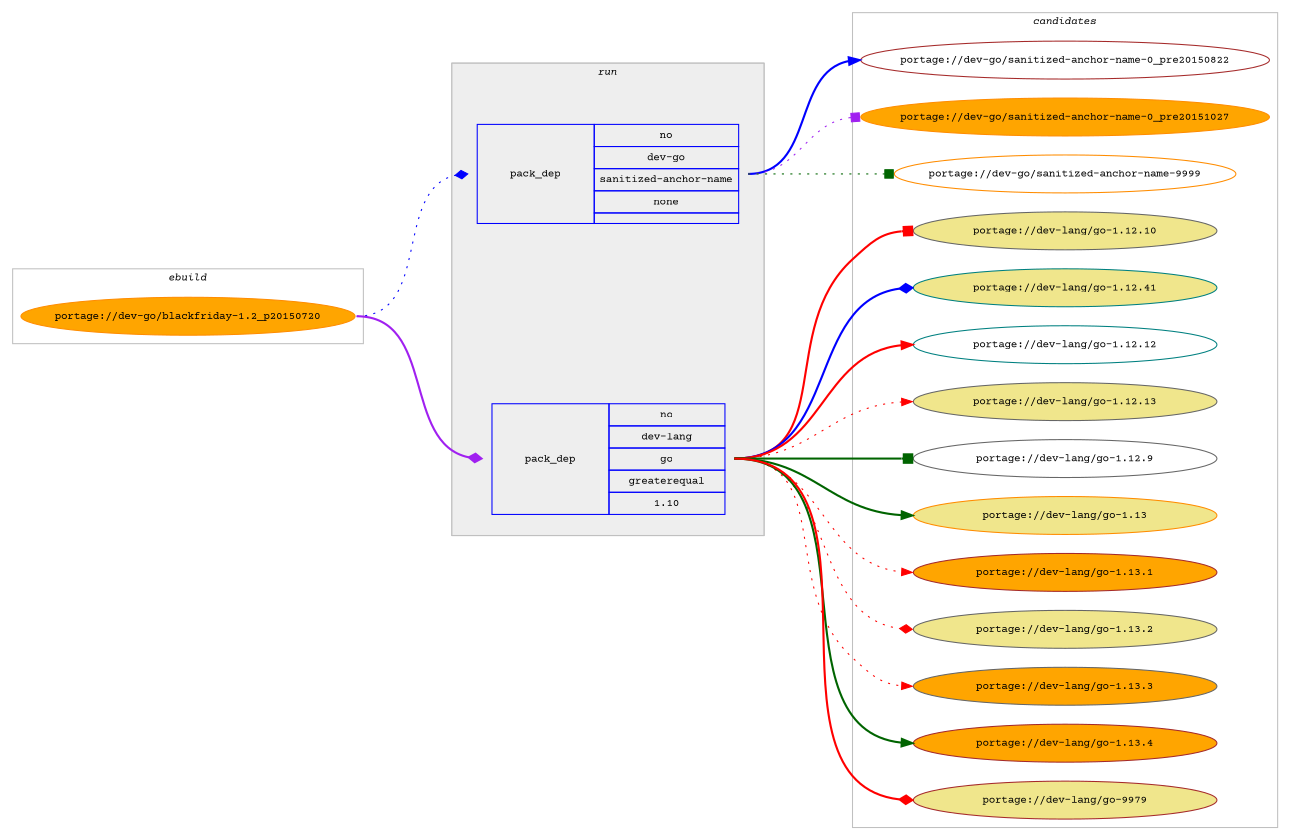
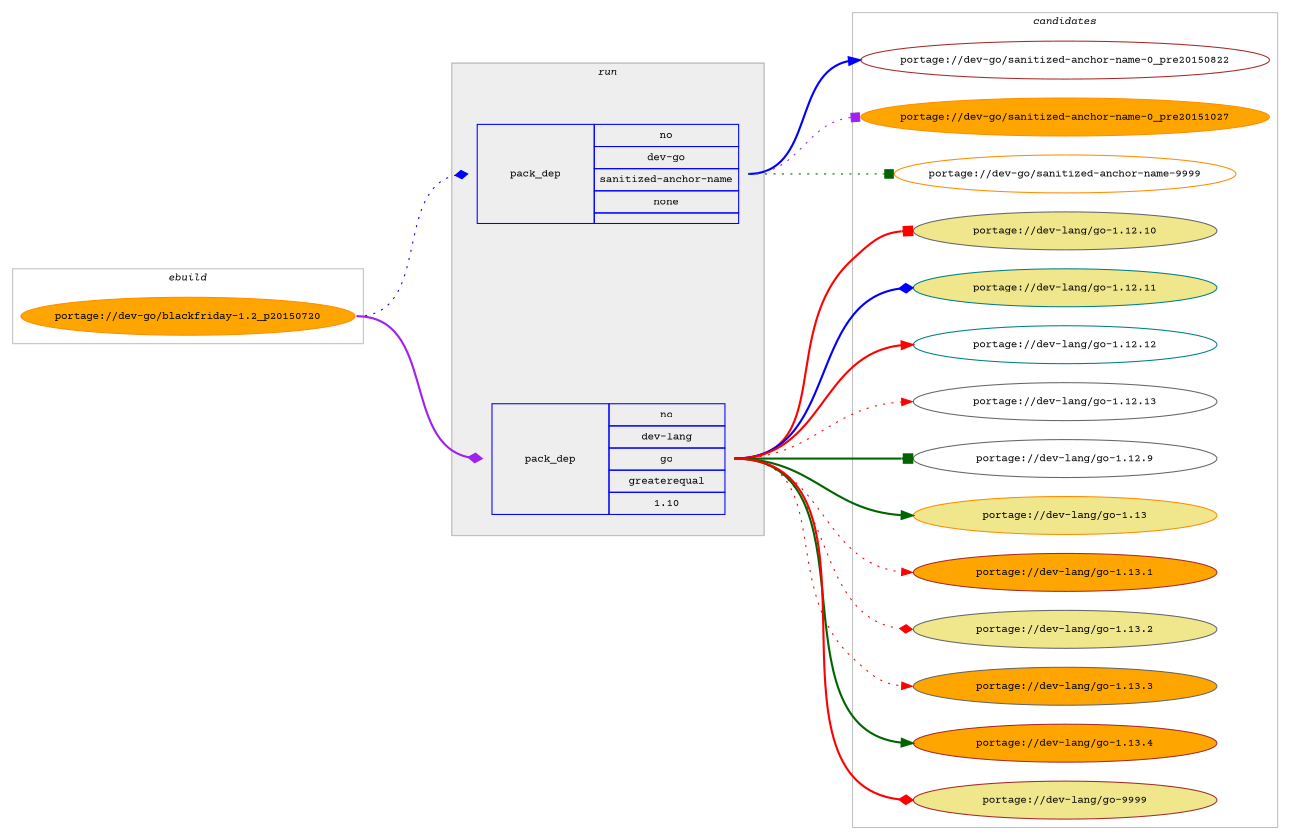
(1065, 288) -> (1065, 288)
(1065, 402) -> (1065, 402)
(1065, 800) -> (1065, 800)
